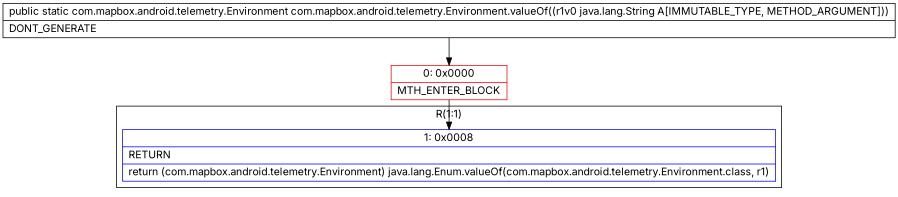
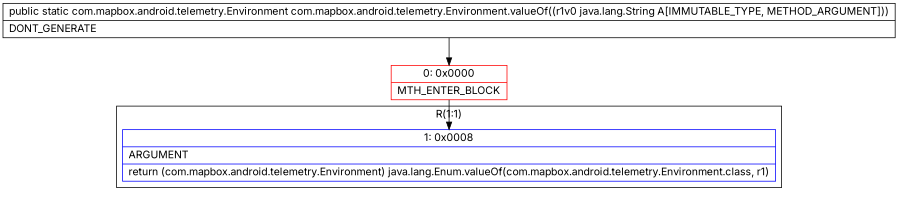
(150, 155) -> (159, 155)
